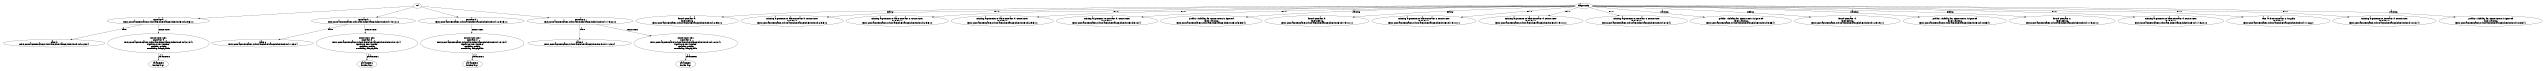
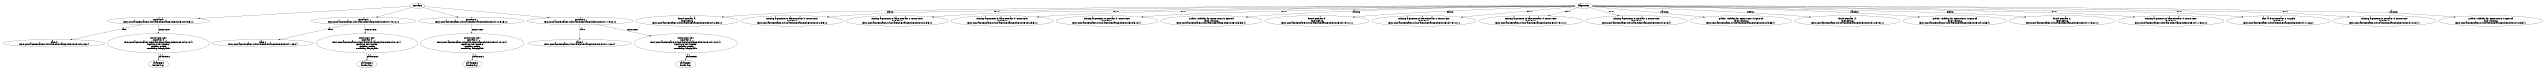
(417, 6) -> (417, 6)
